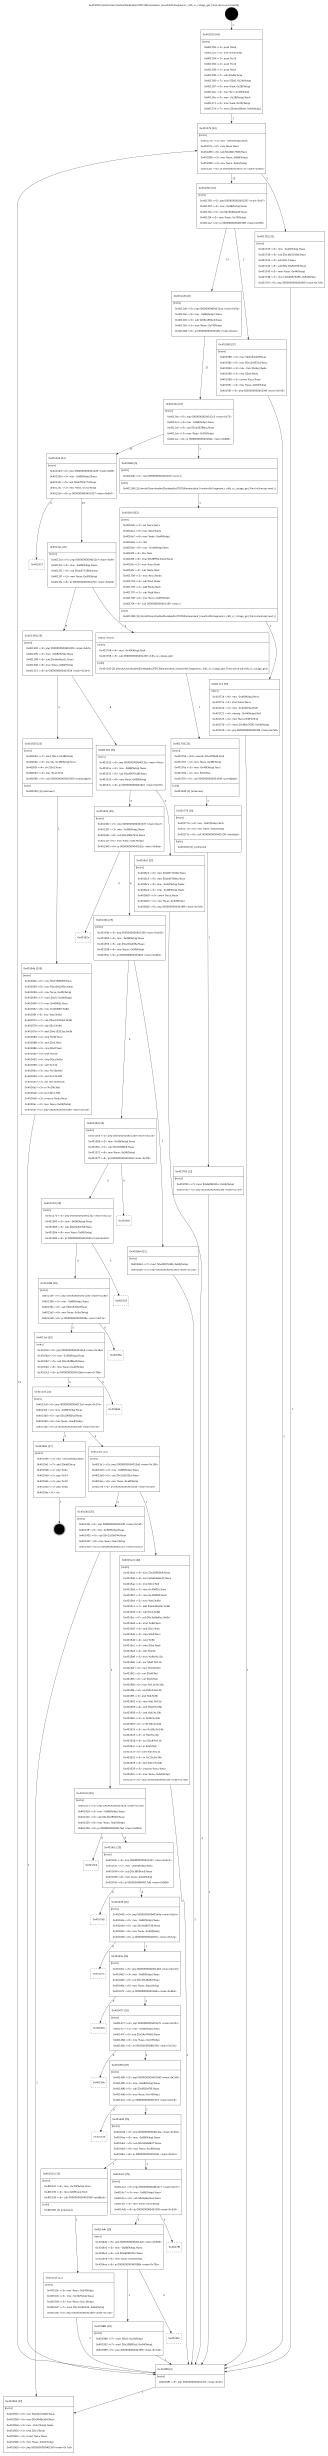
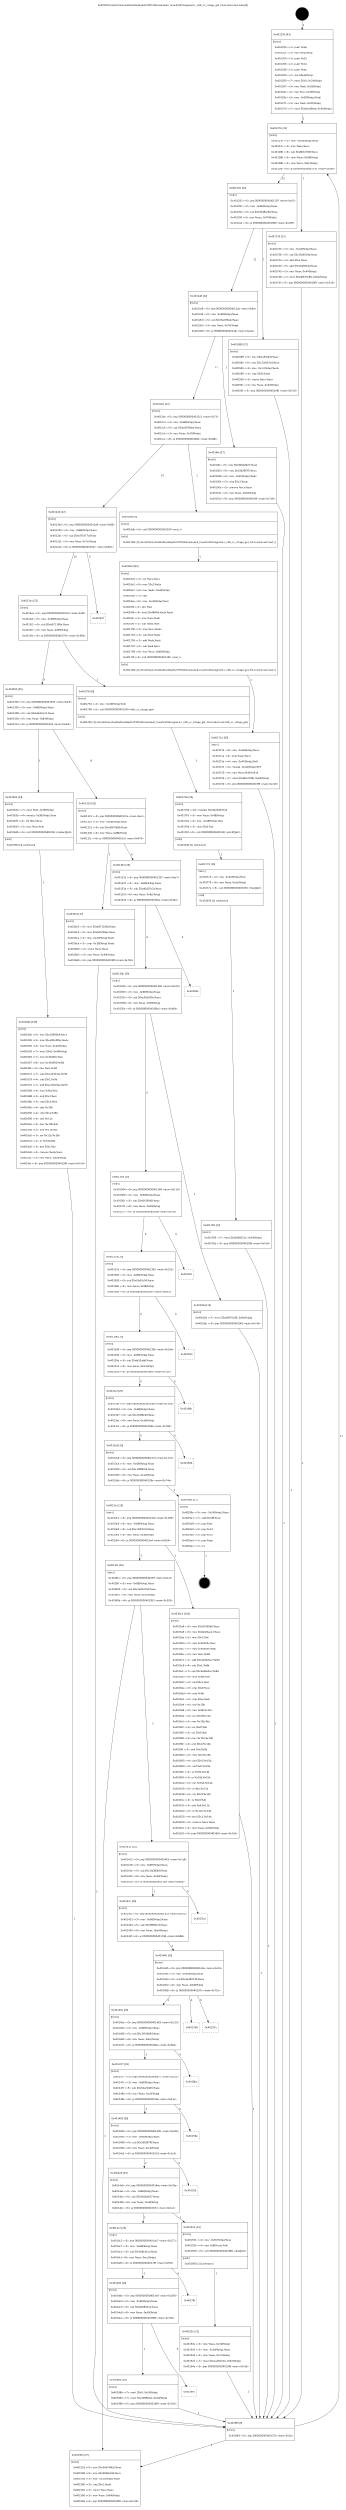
none -> (241, 476)
(106, 1899) -> (191, 2008)
